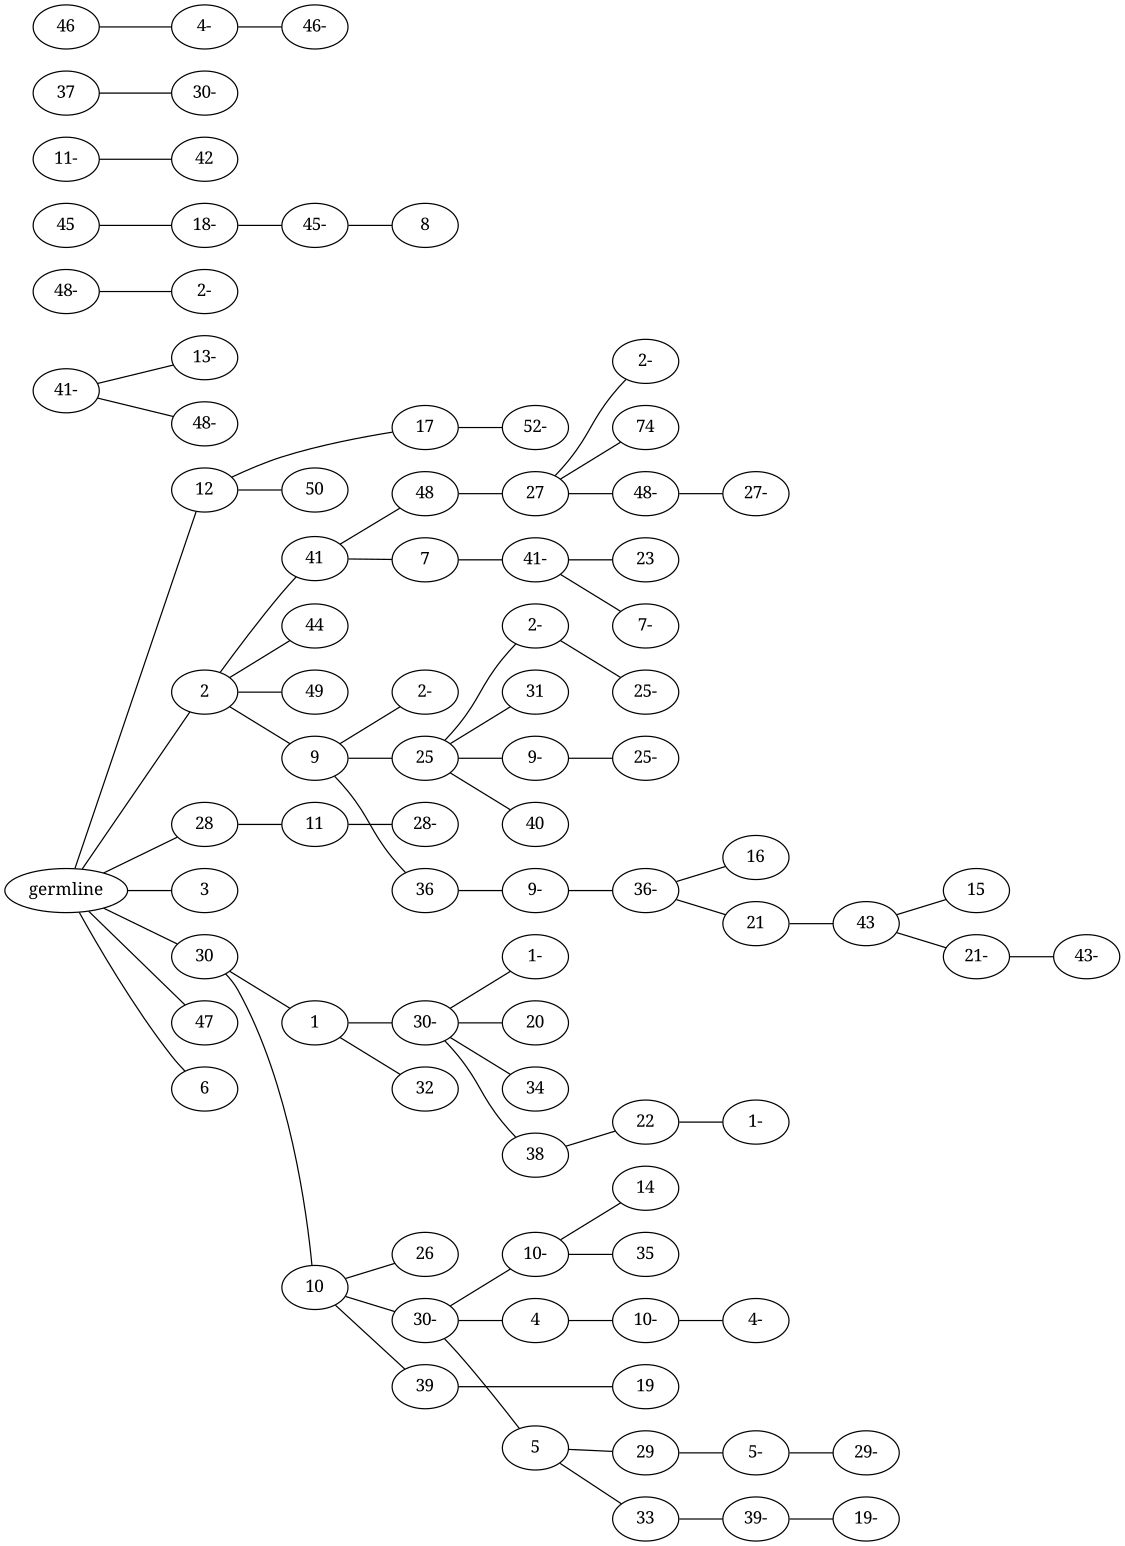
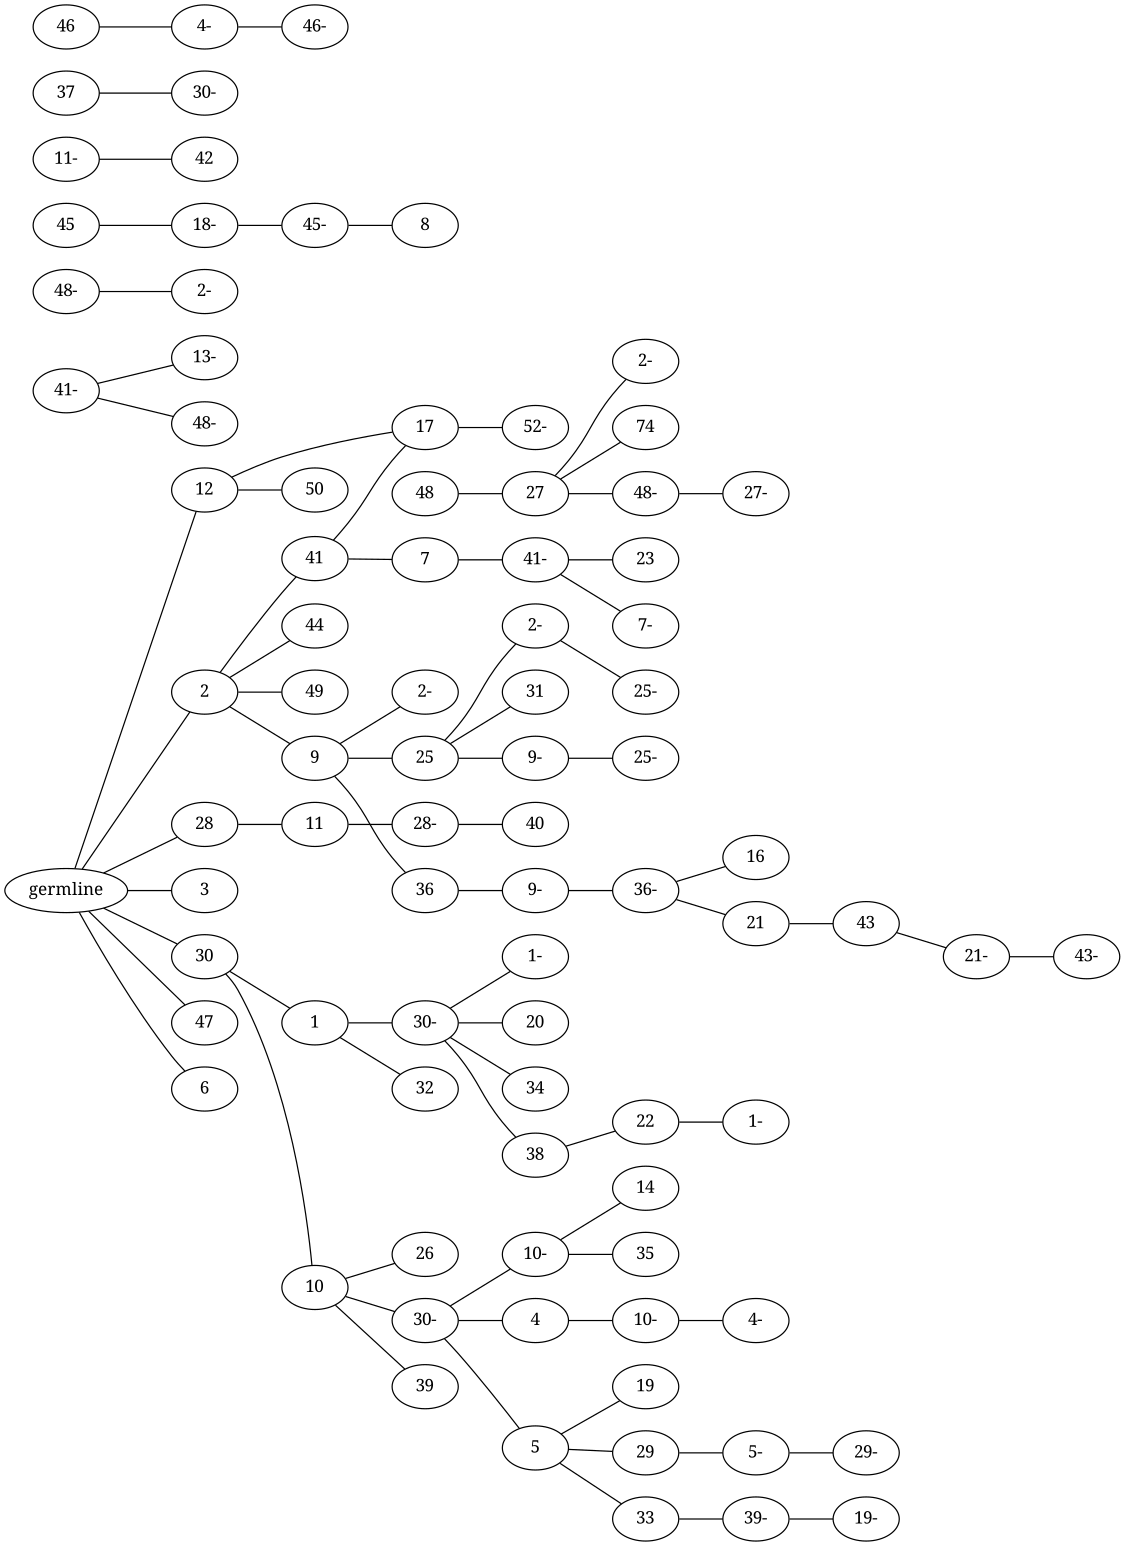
(370, 526) -> (369, 493)
(480, 791) -> (481, 824)
(976, 891) -> none
(536, 1387) -> (590, 1417)
